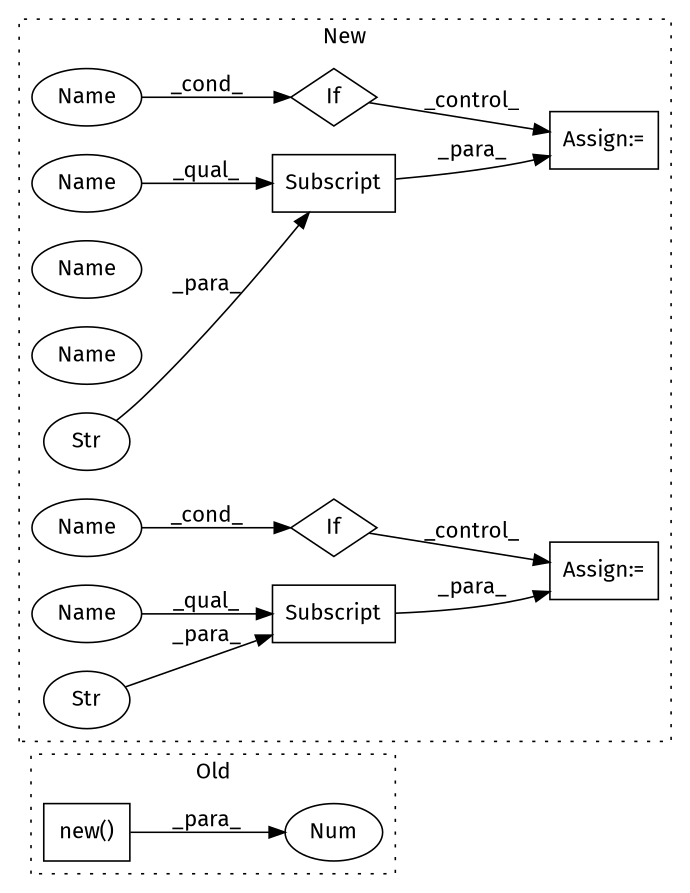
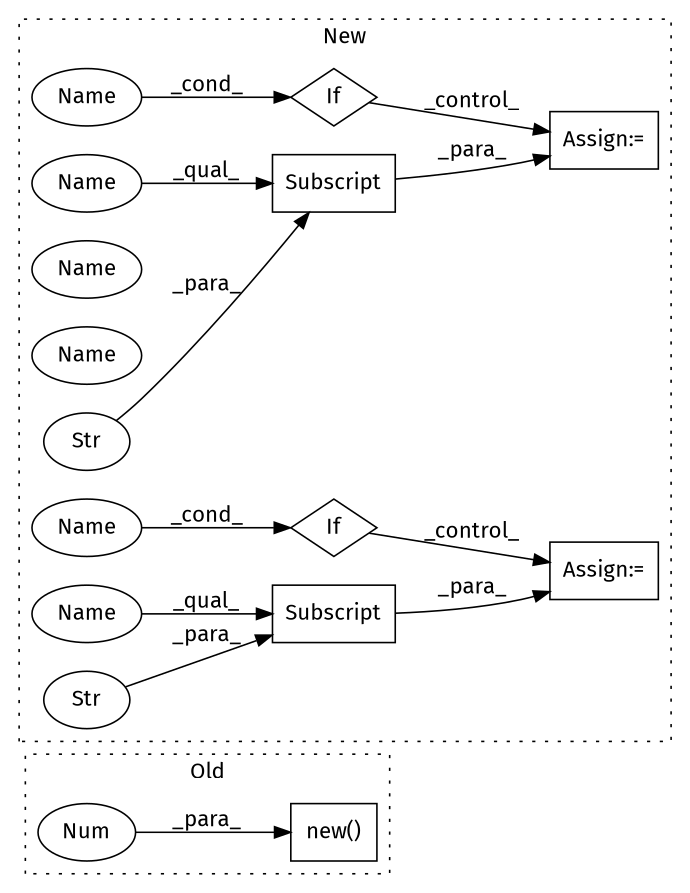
(200, 832) -> (205, 832)
